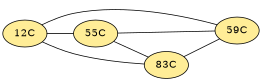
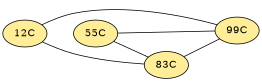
(237, 31) -> (237, 31)
(60, 34) -> none
